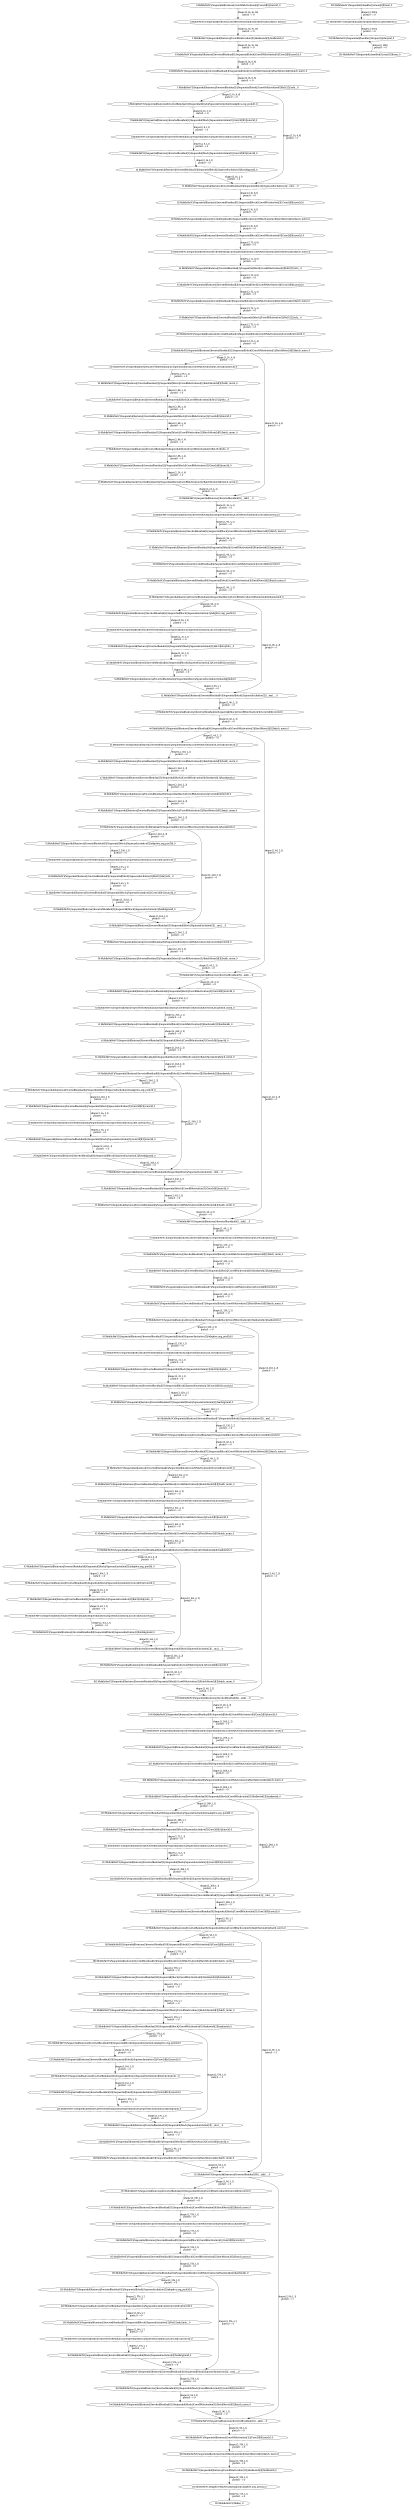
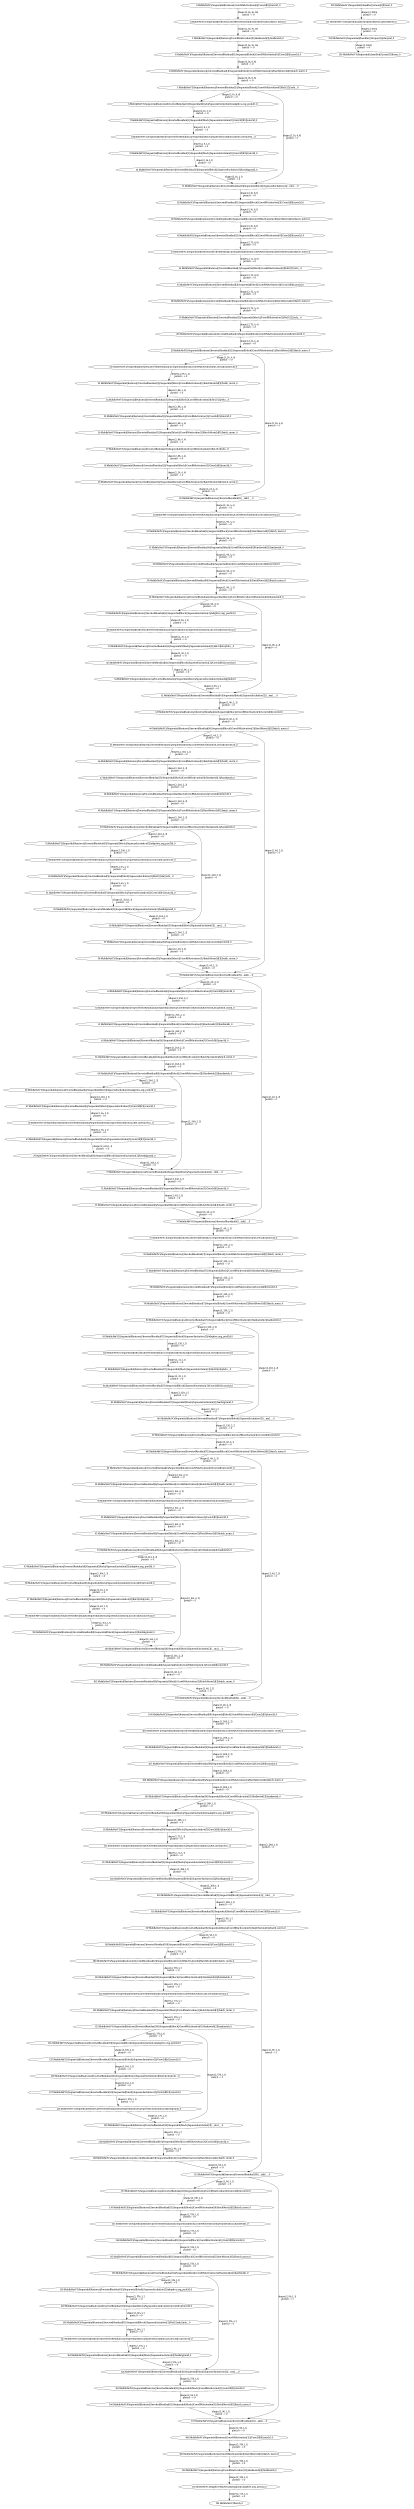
(373, 47) -> (355, 46)
(229, 2503) -> (229, 2503)
